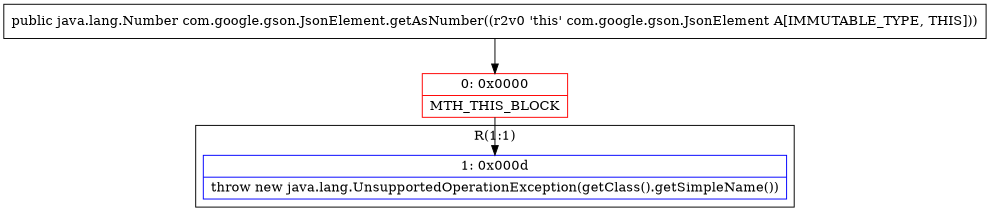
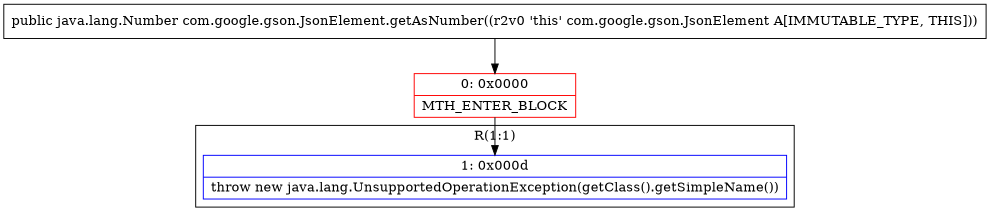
(495, 106) -> (495, 106)
